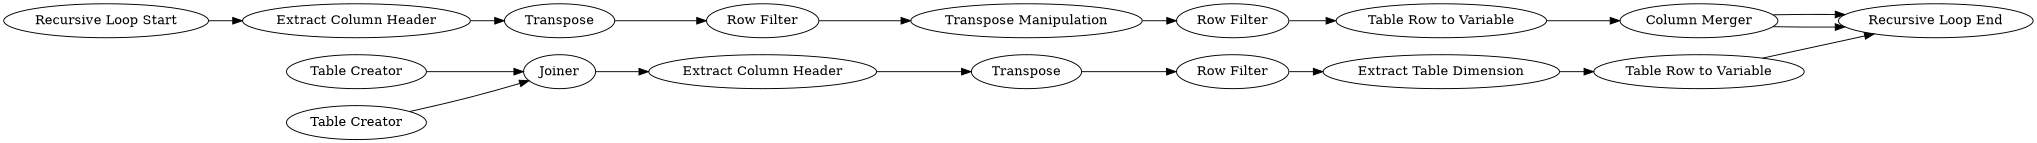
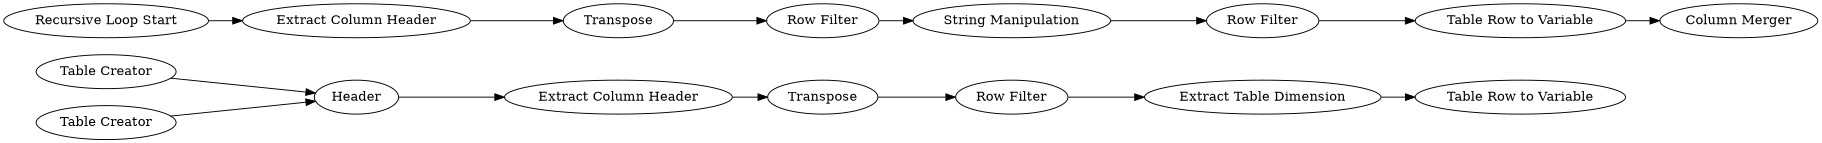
(1027, 21) -> (1012, 21)
(1936, 21) -> none
(560, 72) -> (356, 97)
